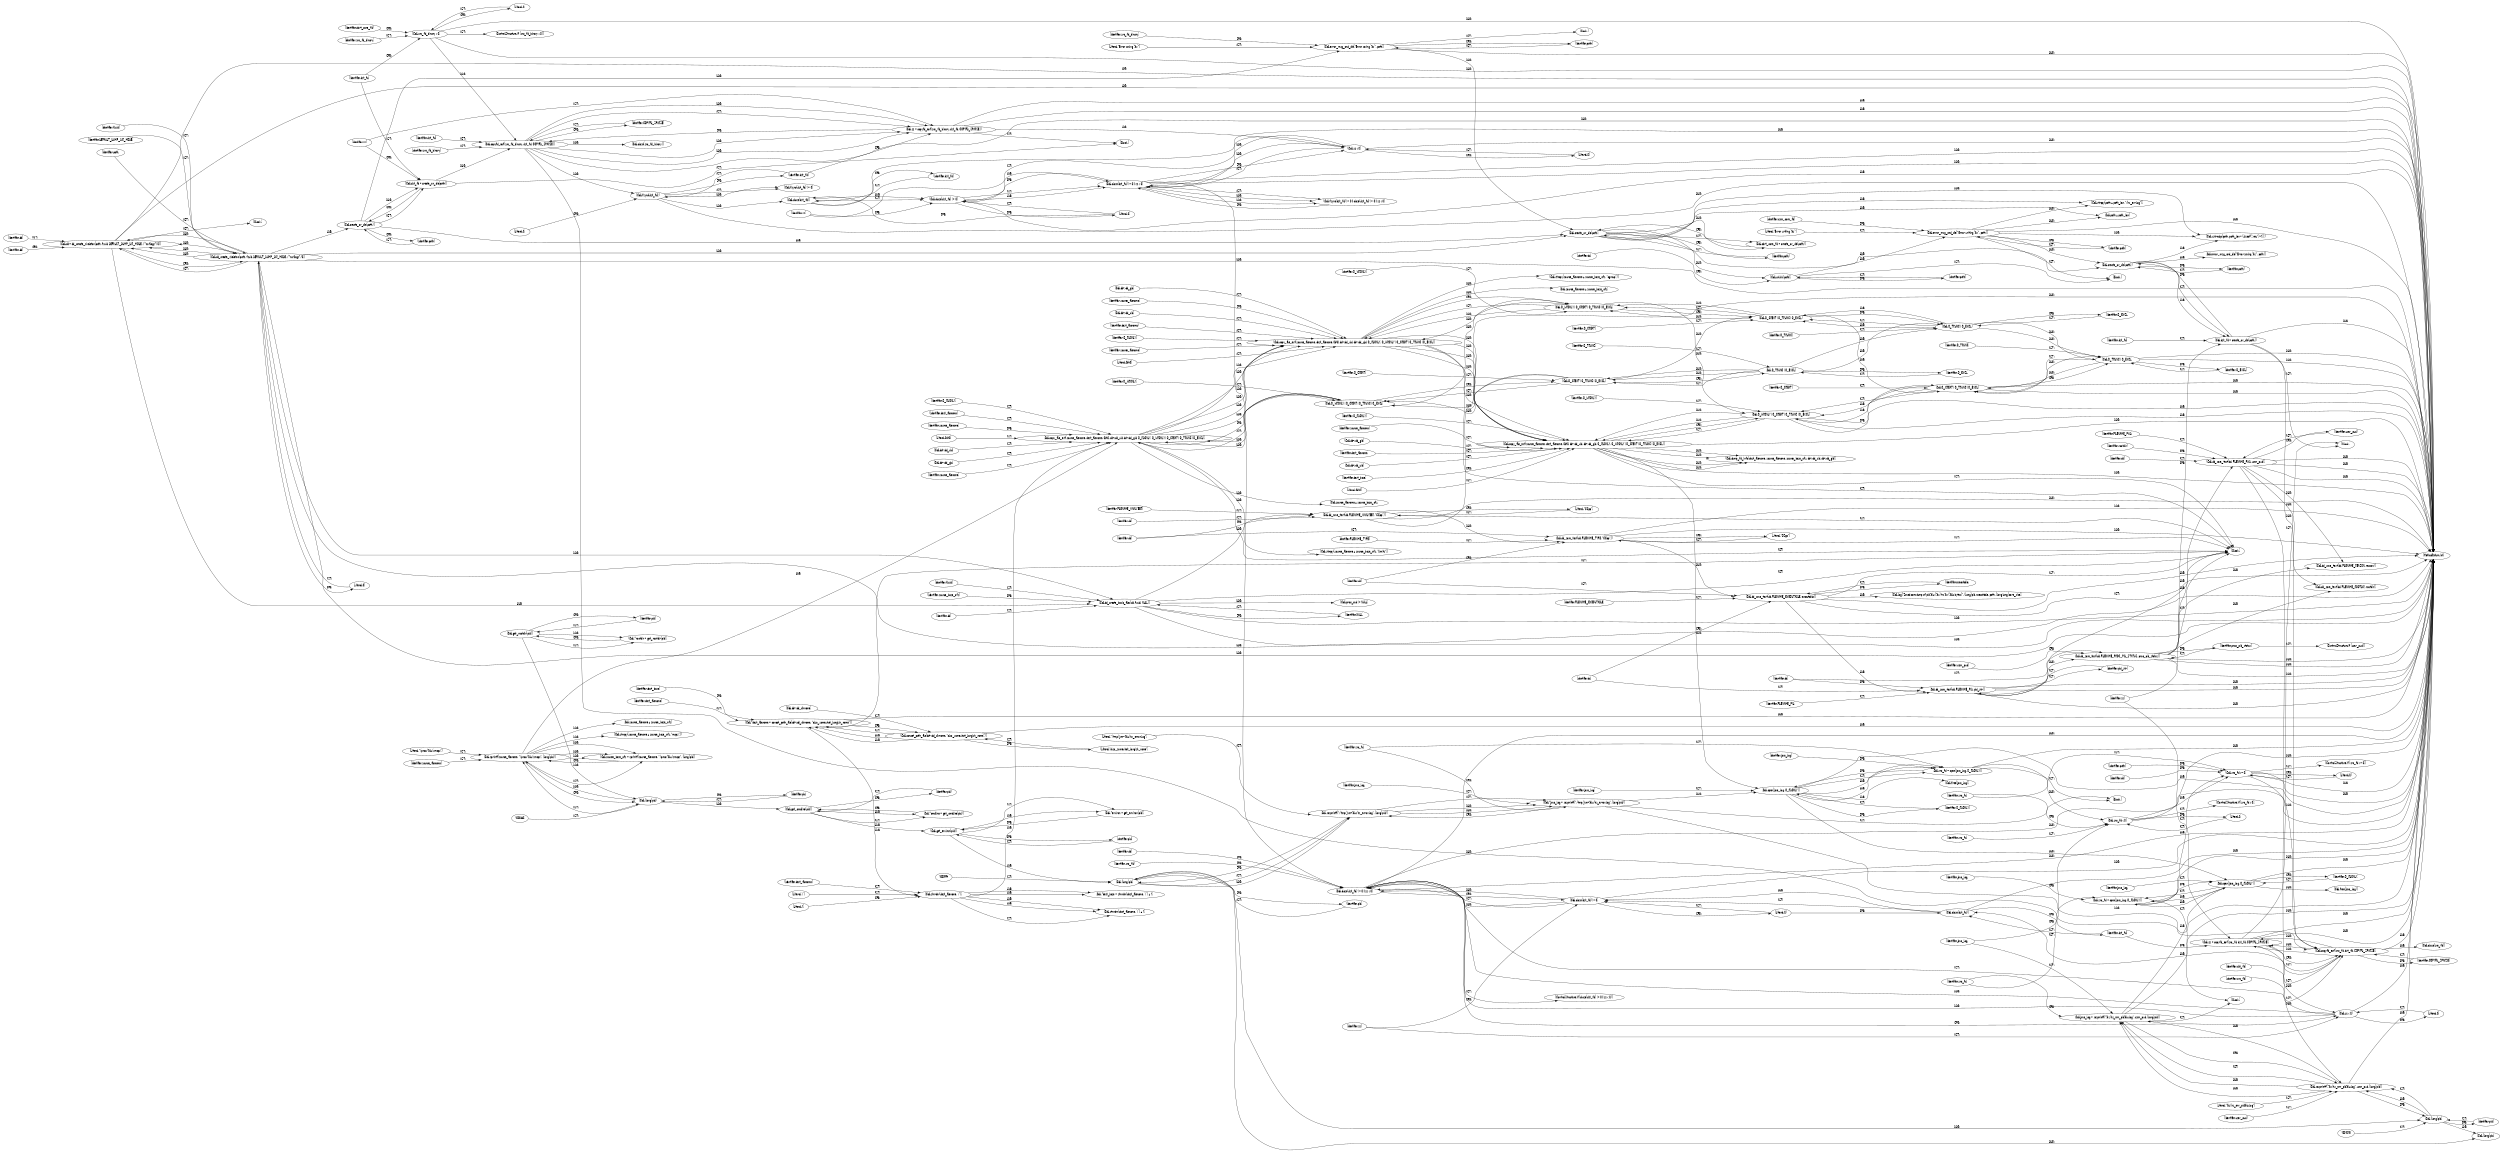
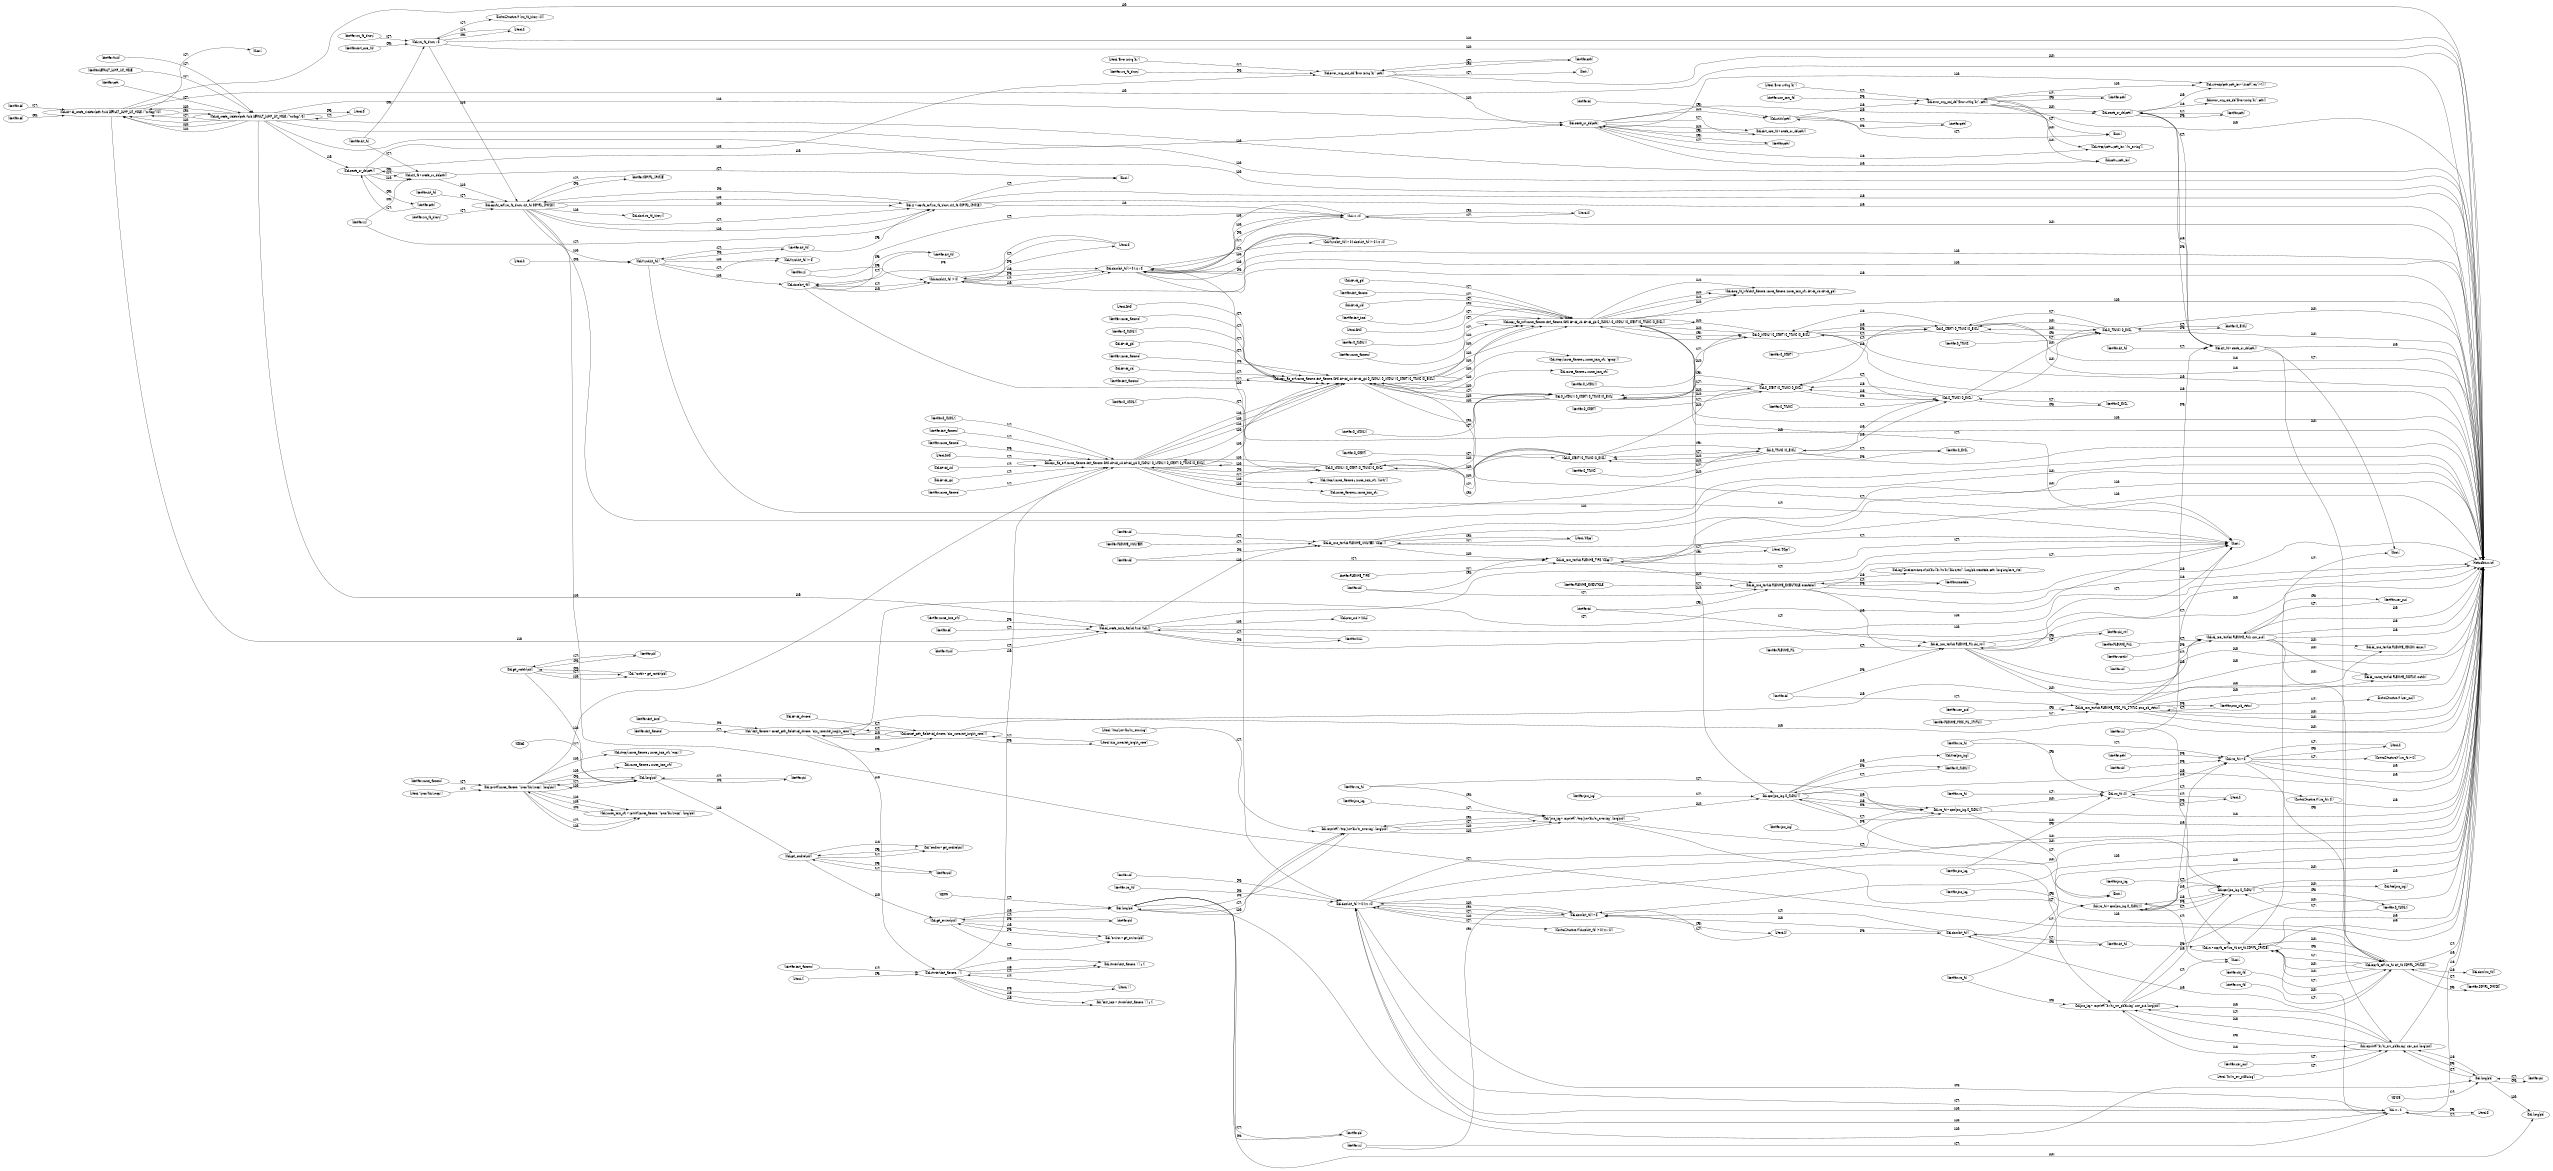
(2346, 587) -> (2396, 677)
(2052, 677) -> (2052, 636)
none -> (1957, 723)
(2347, 755) -> (2468, 745)
(2289, 806) -> (2314, 808)
(1469, 852) -> (1469, 859)
(2403, 935) -> (2453, 944)
none -> (1032, 993)
